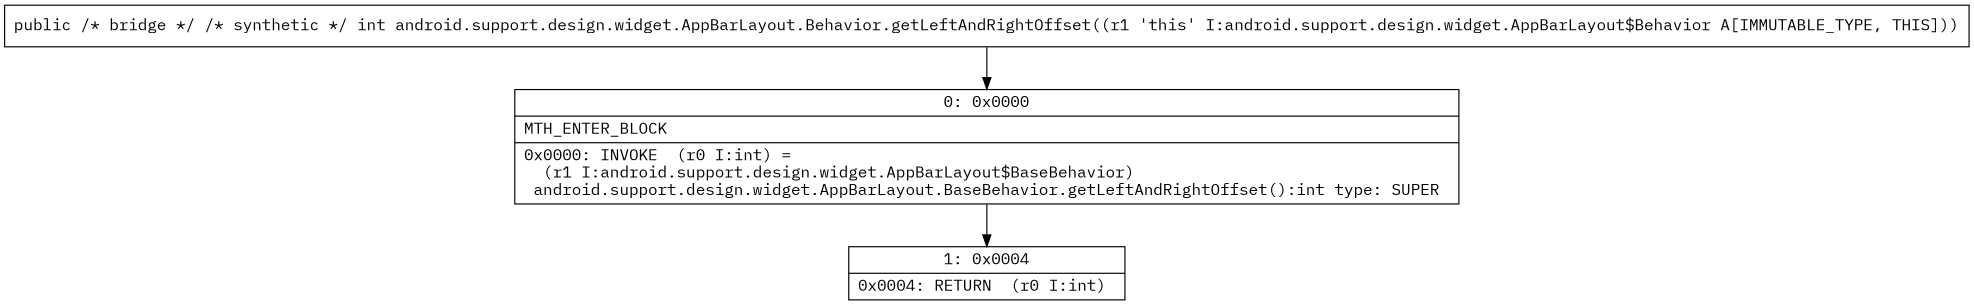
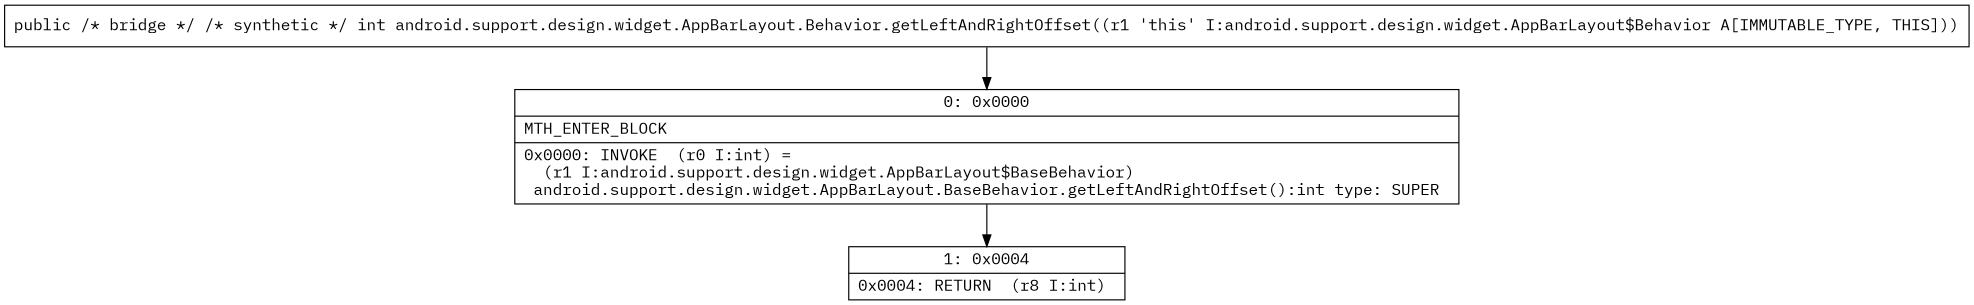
(987, 286) -> (987, 286)
